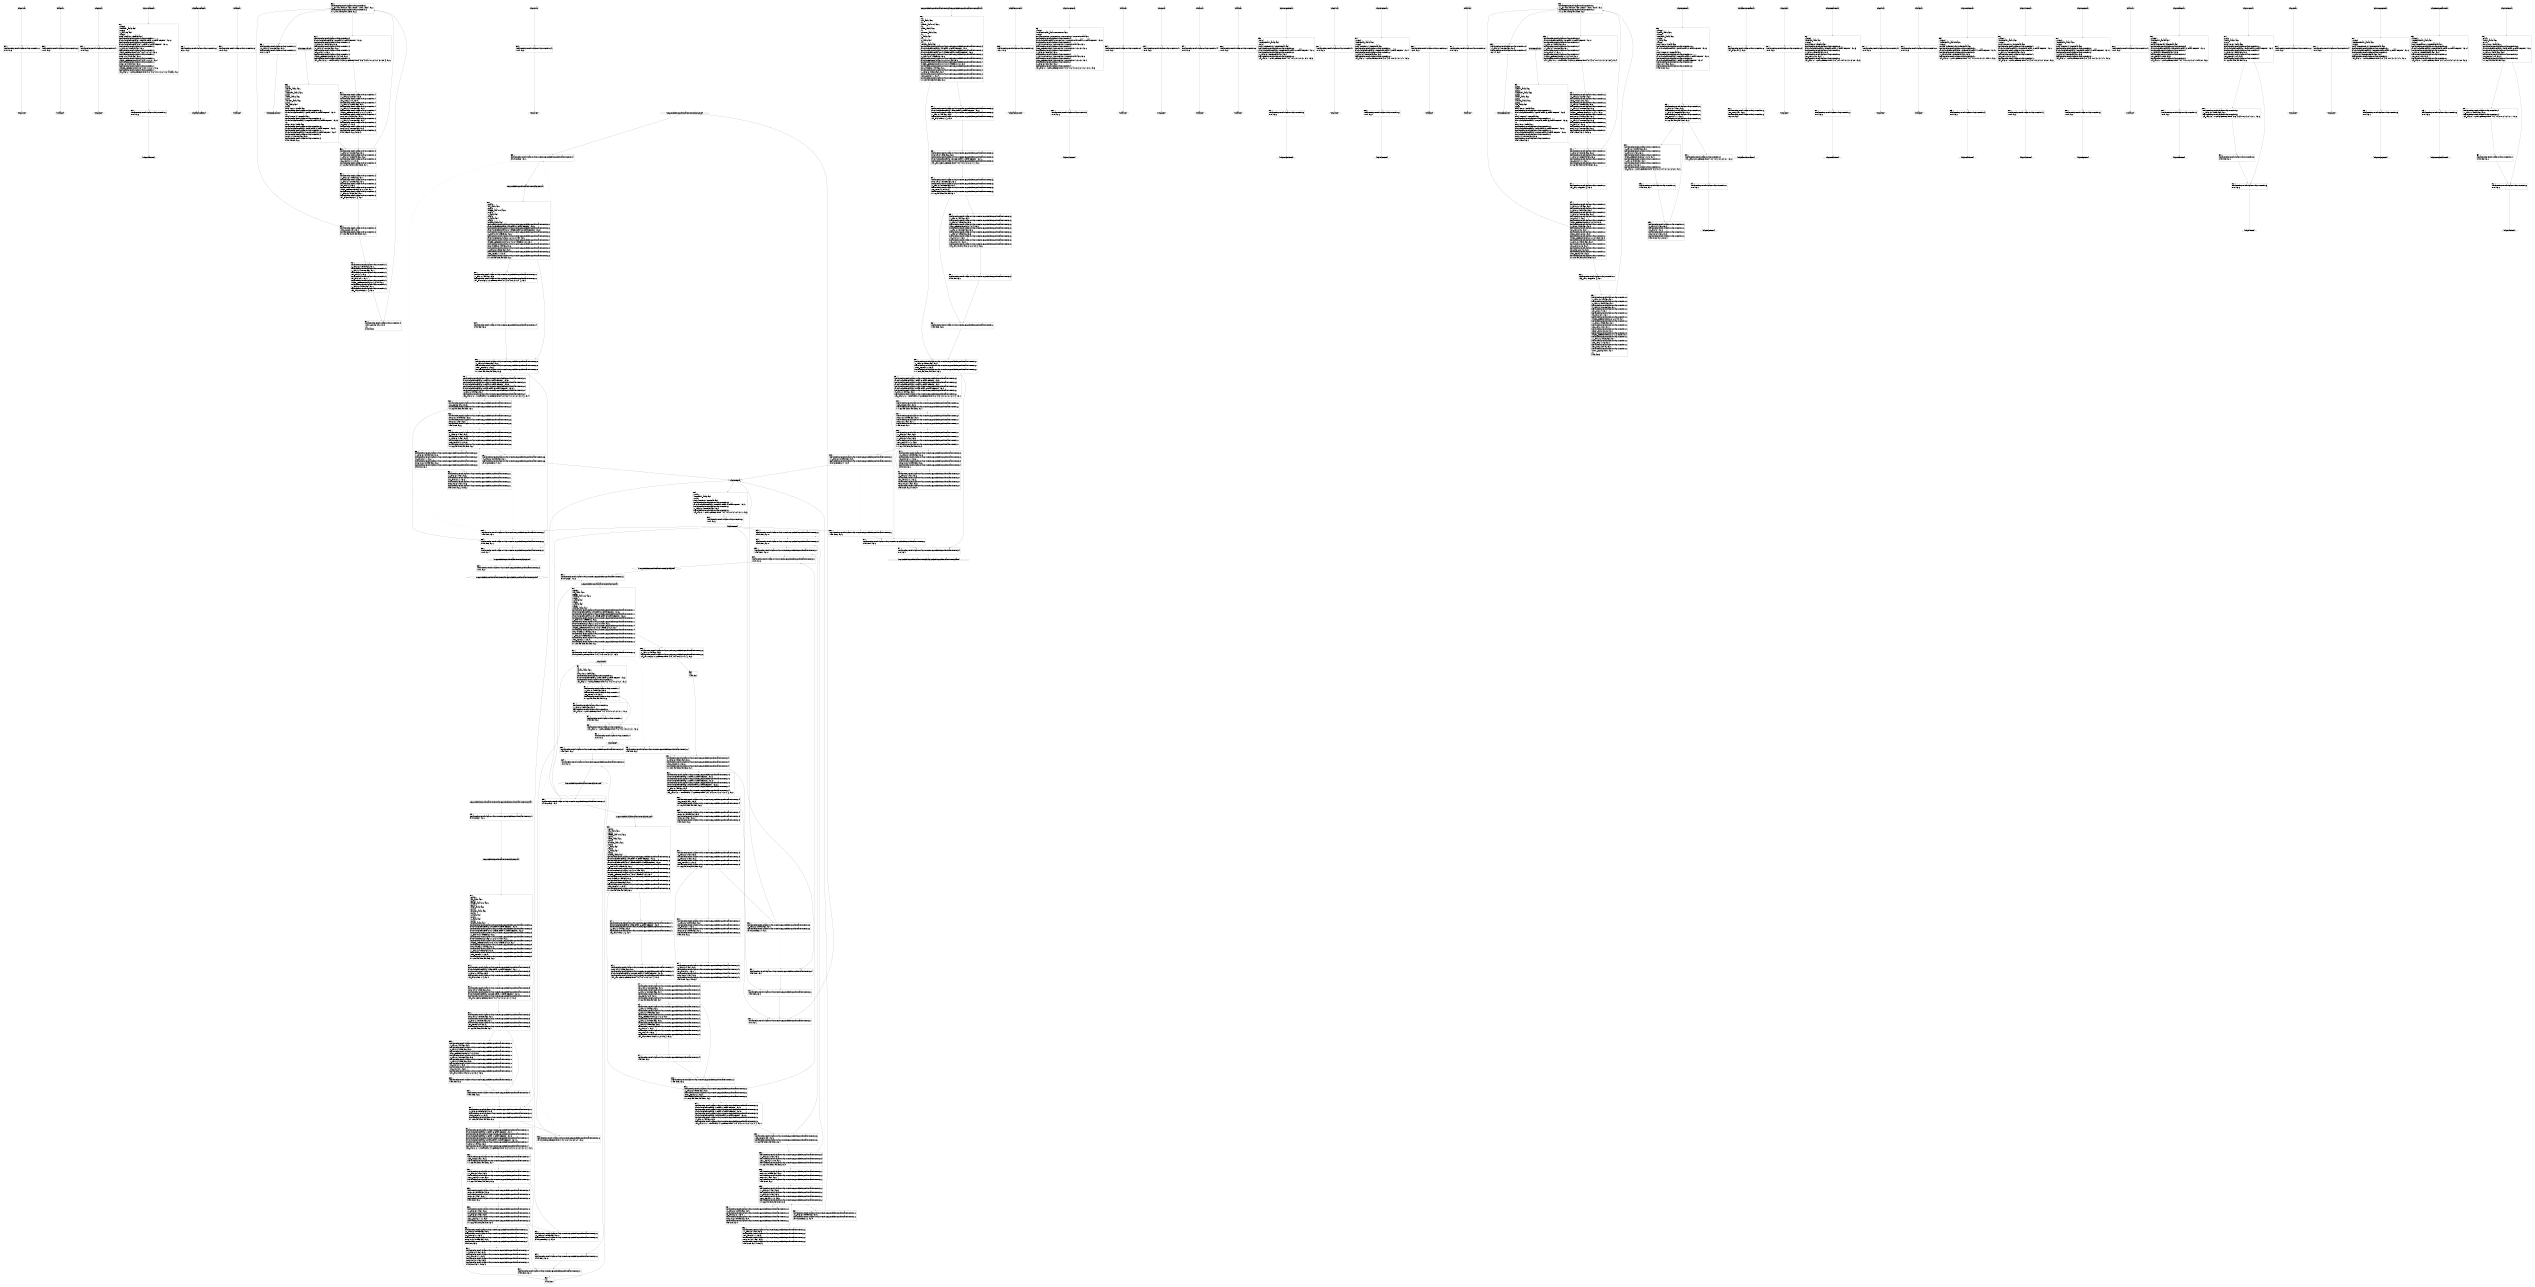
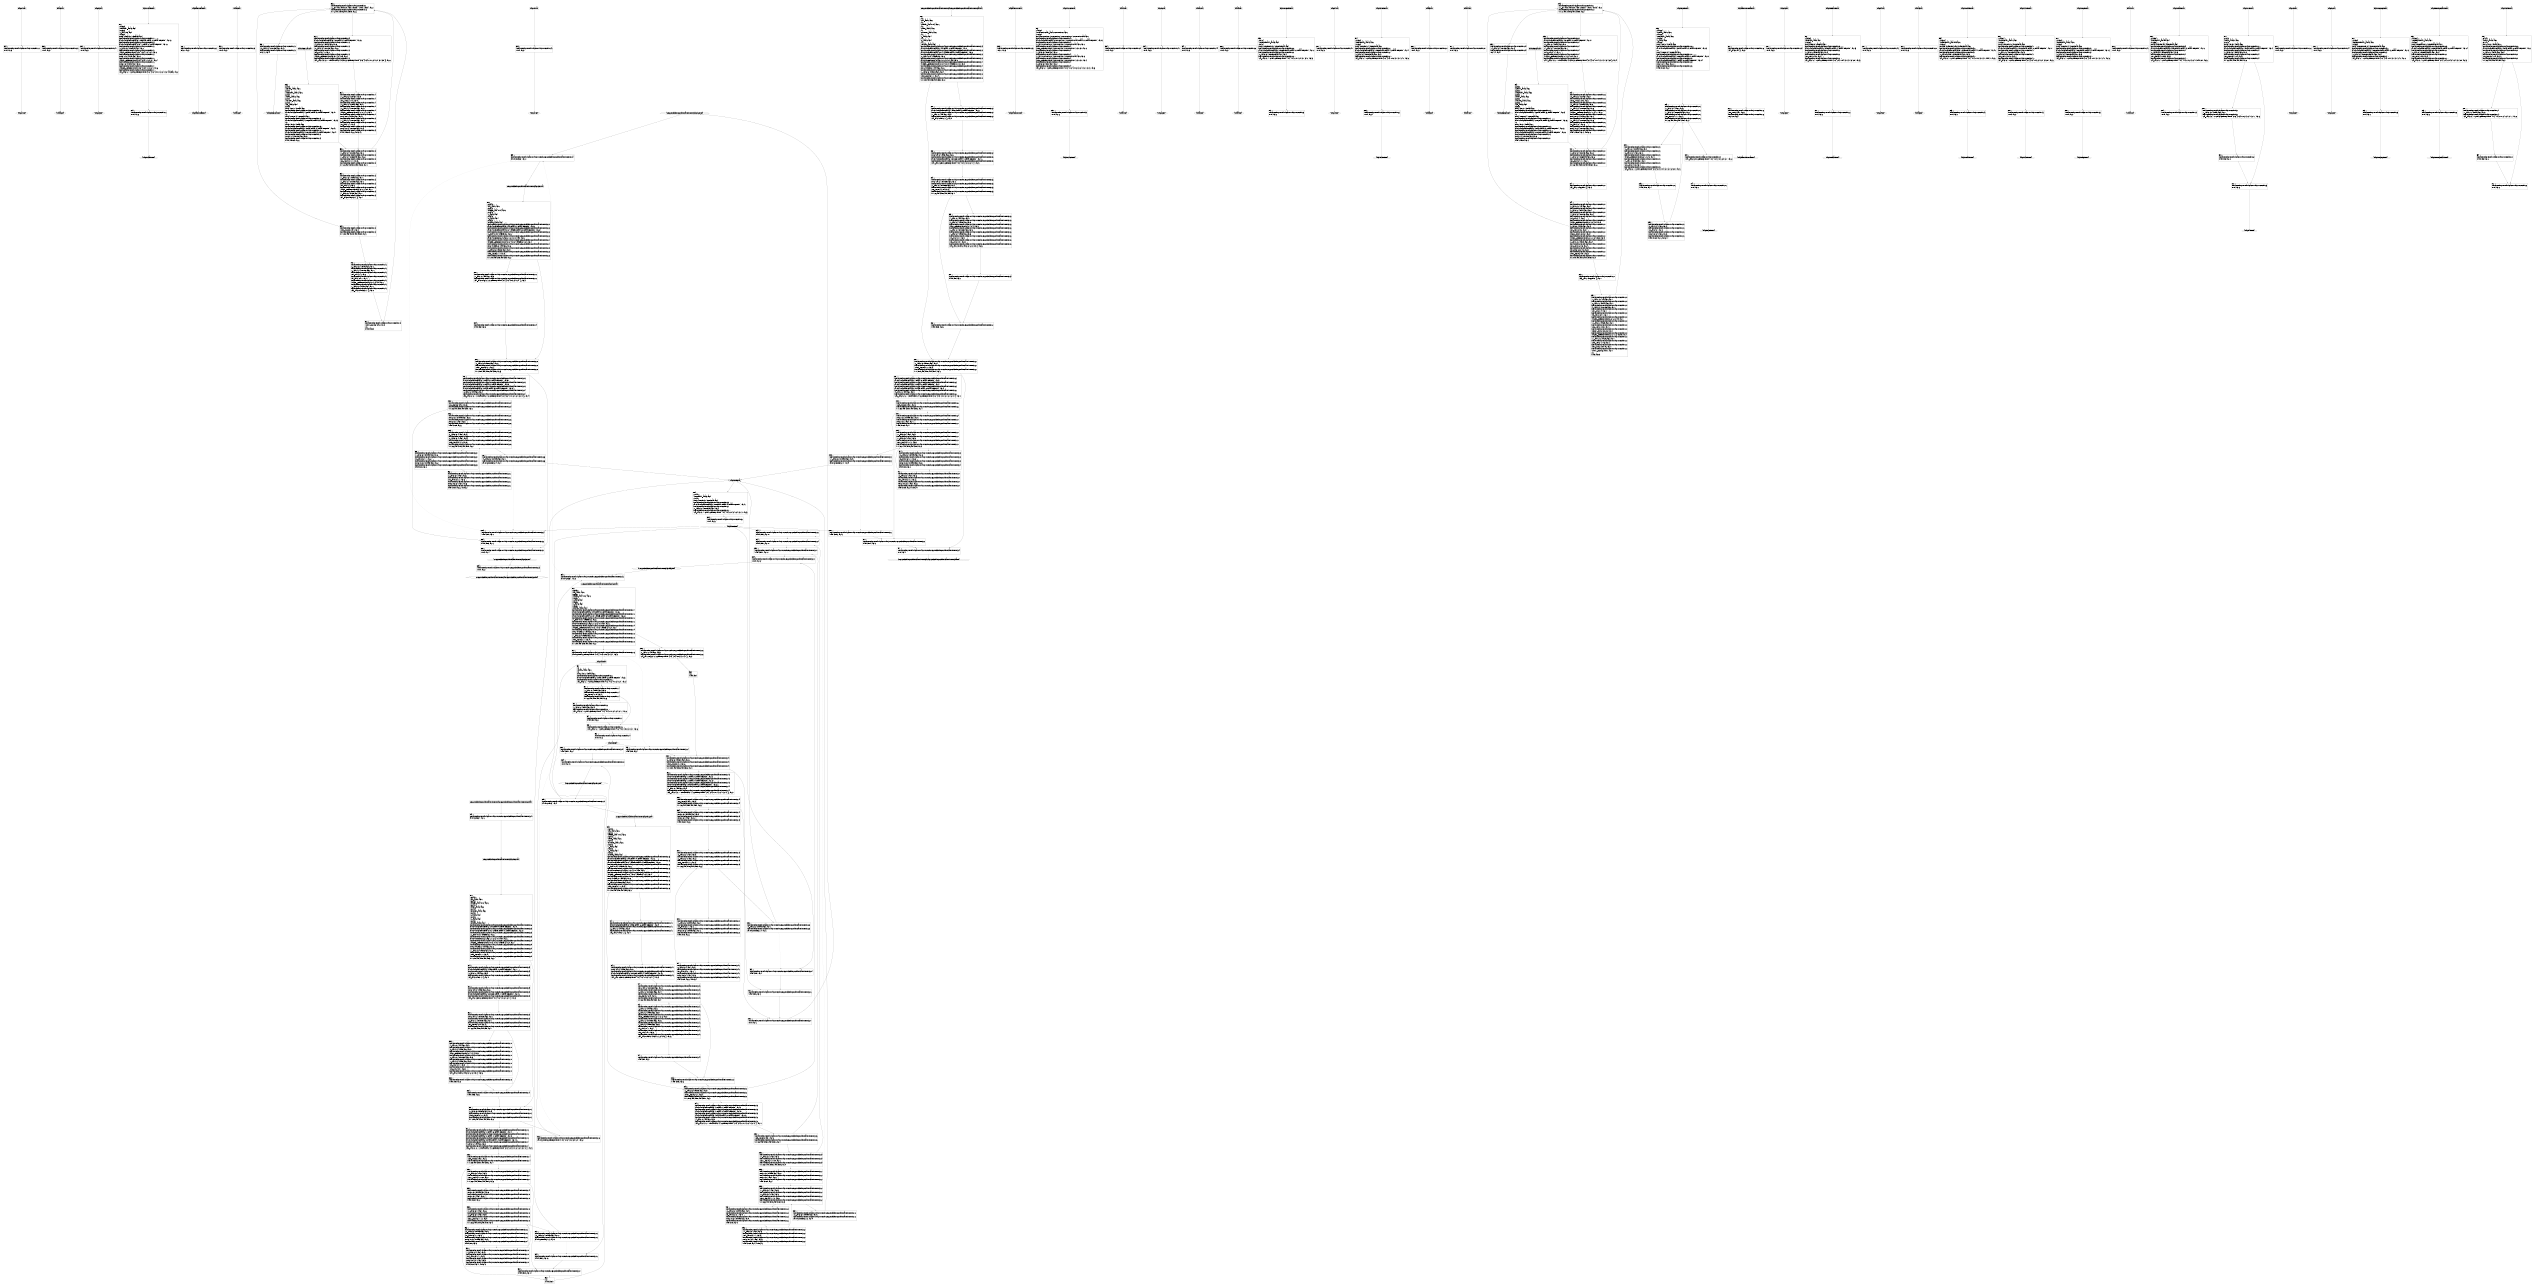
none -> (1429, 9)
none -> (2331, 9)
(1286, 158) -> none
(2179, 158) -> none
(2509, 231) -> none
